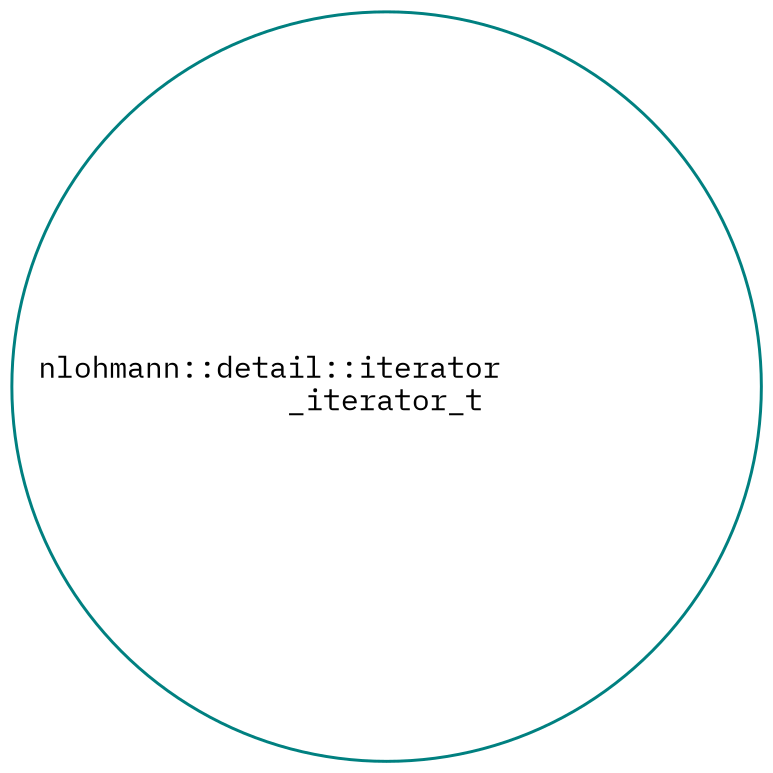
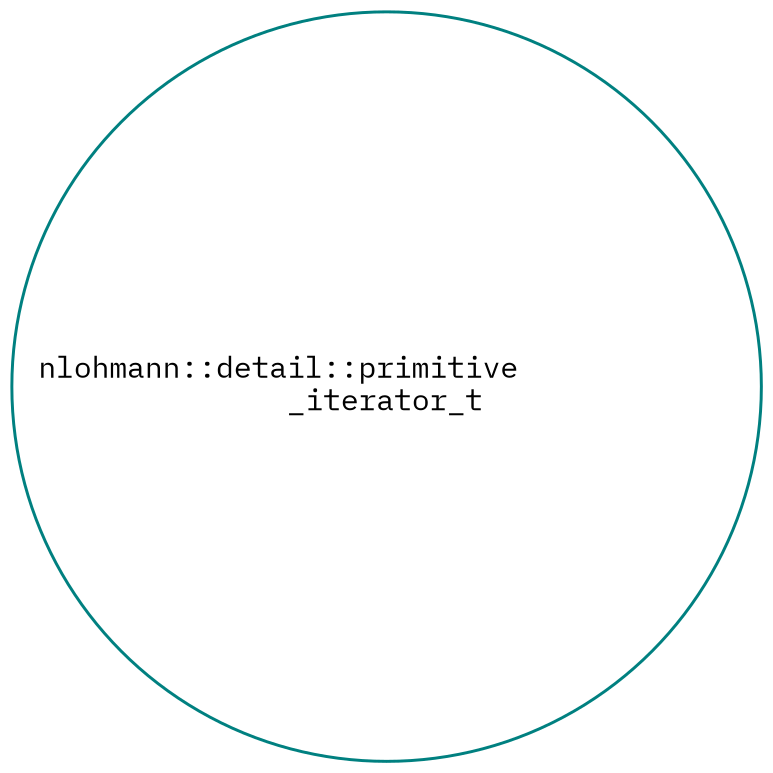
(387, 387) -> (387, 387)
